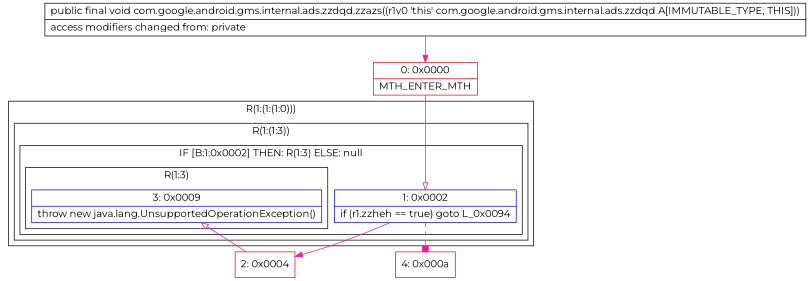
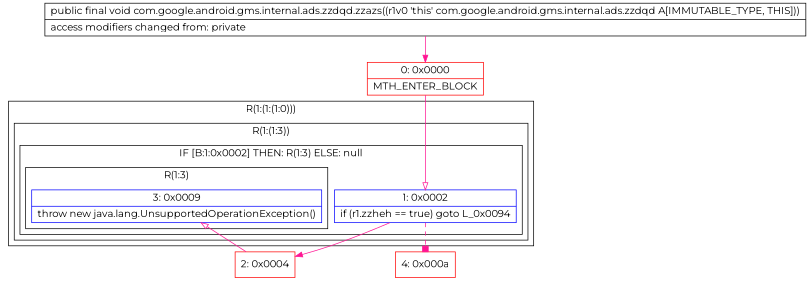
(425, 87) -> (425, 87)
